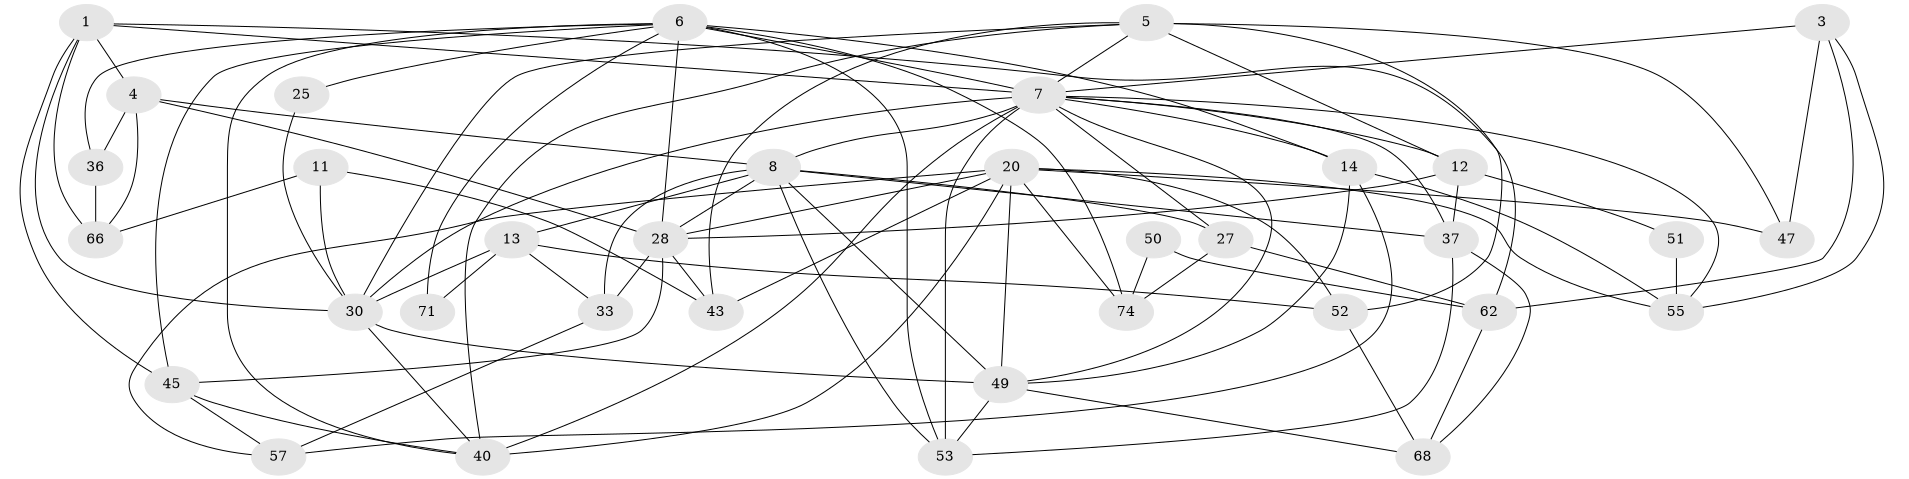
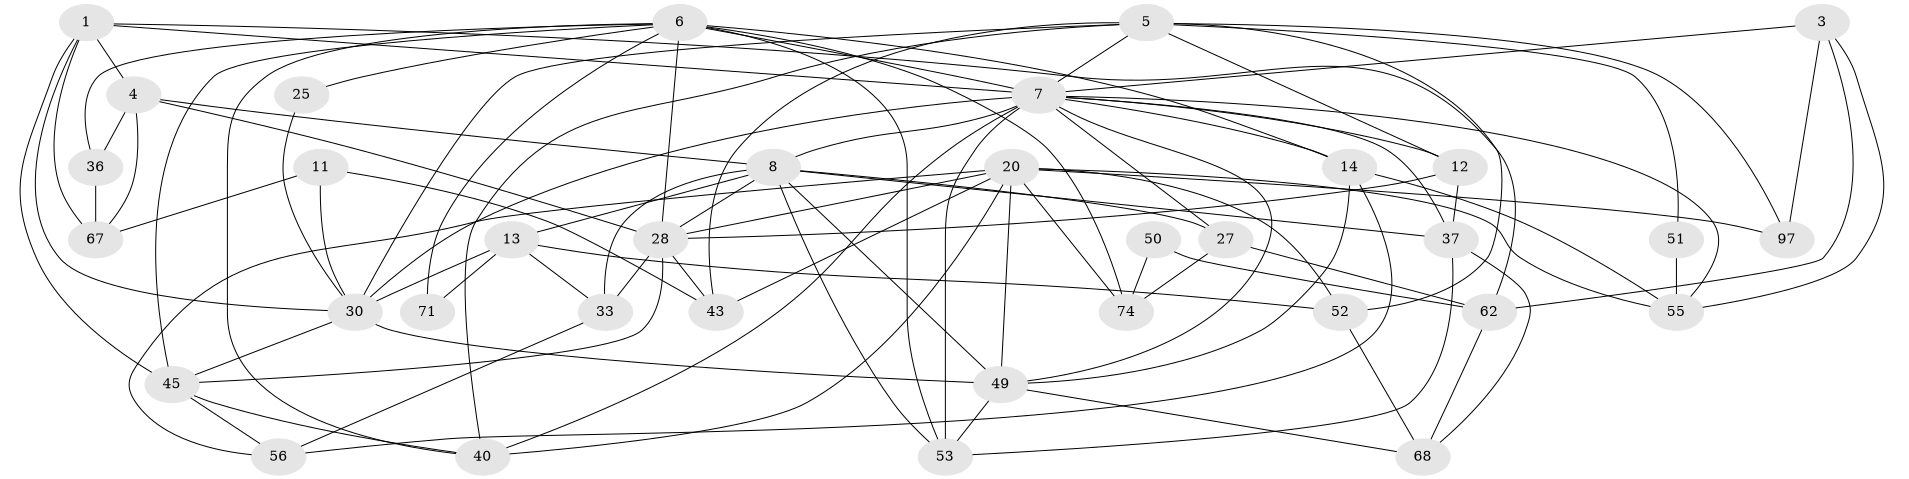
(1570, 200) -> (1484, 47)
(96, 240) -> (96, 240)
(1787, 240) -> (1787, 240)
(419, 385) -> (264, 348)
(279, 457) -> (279, 457)
